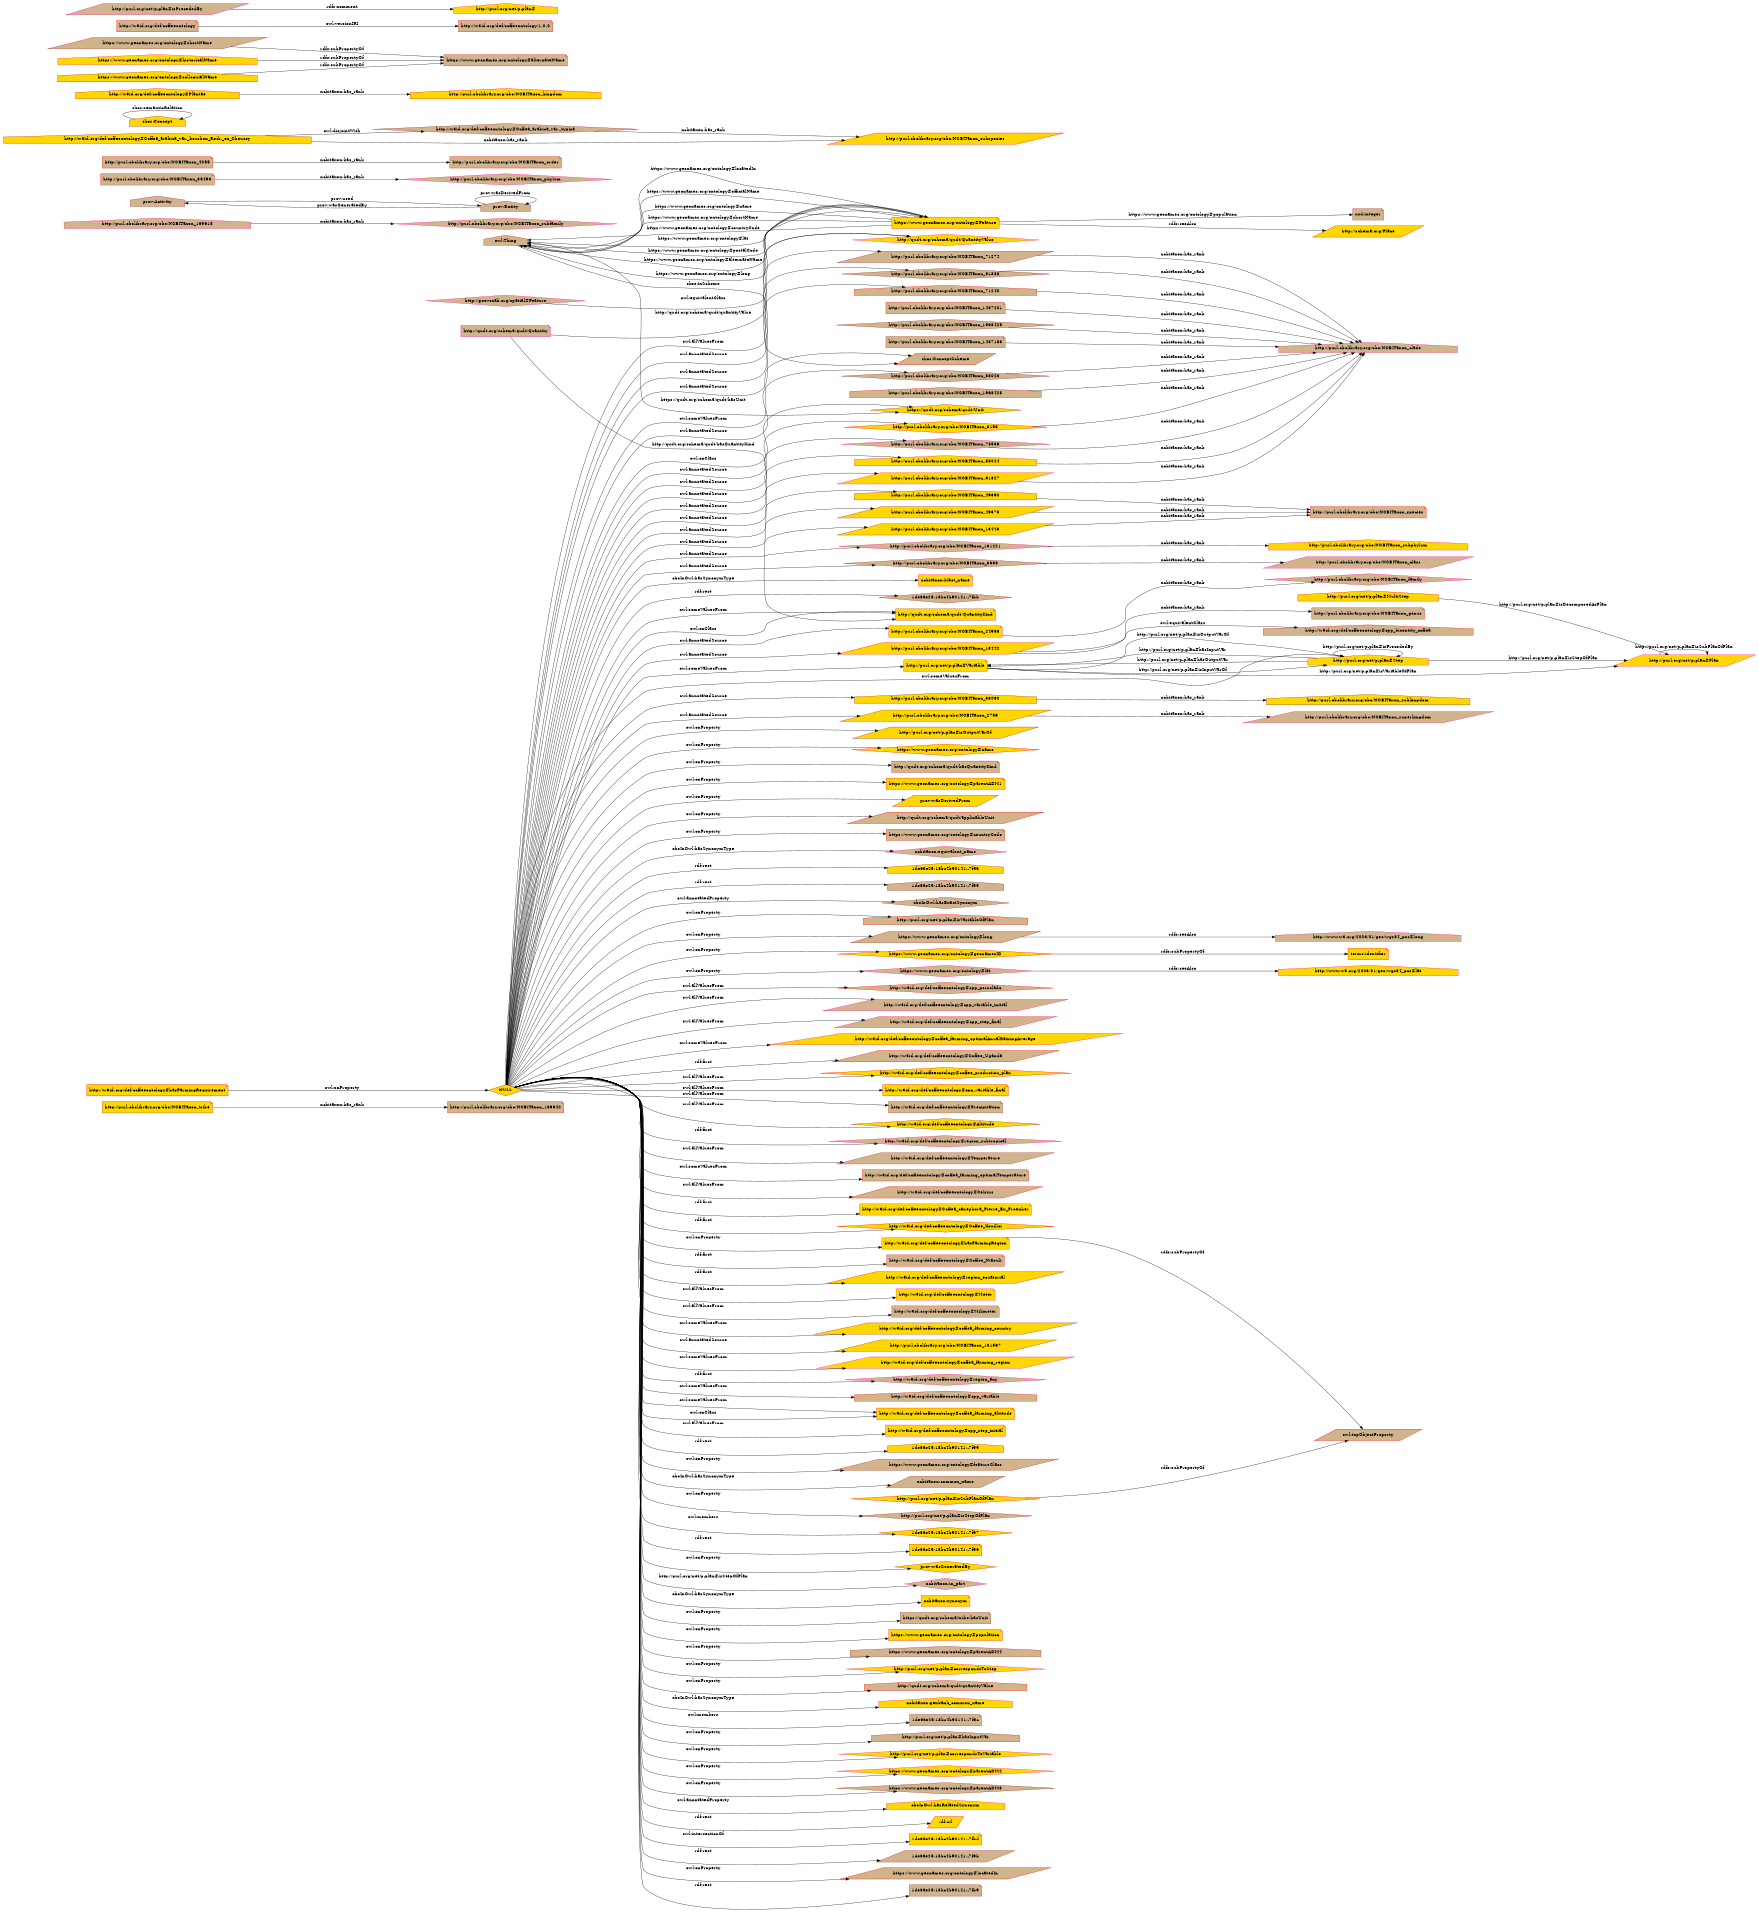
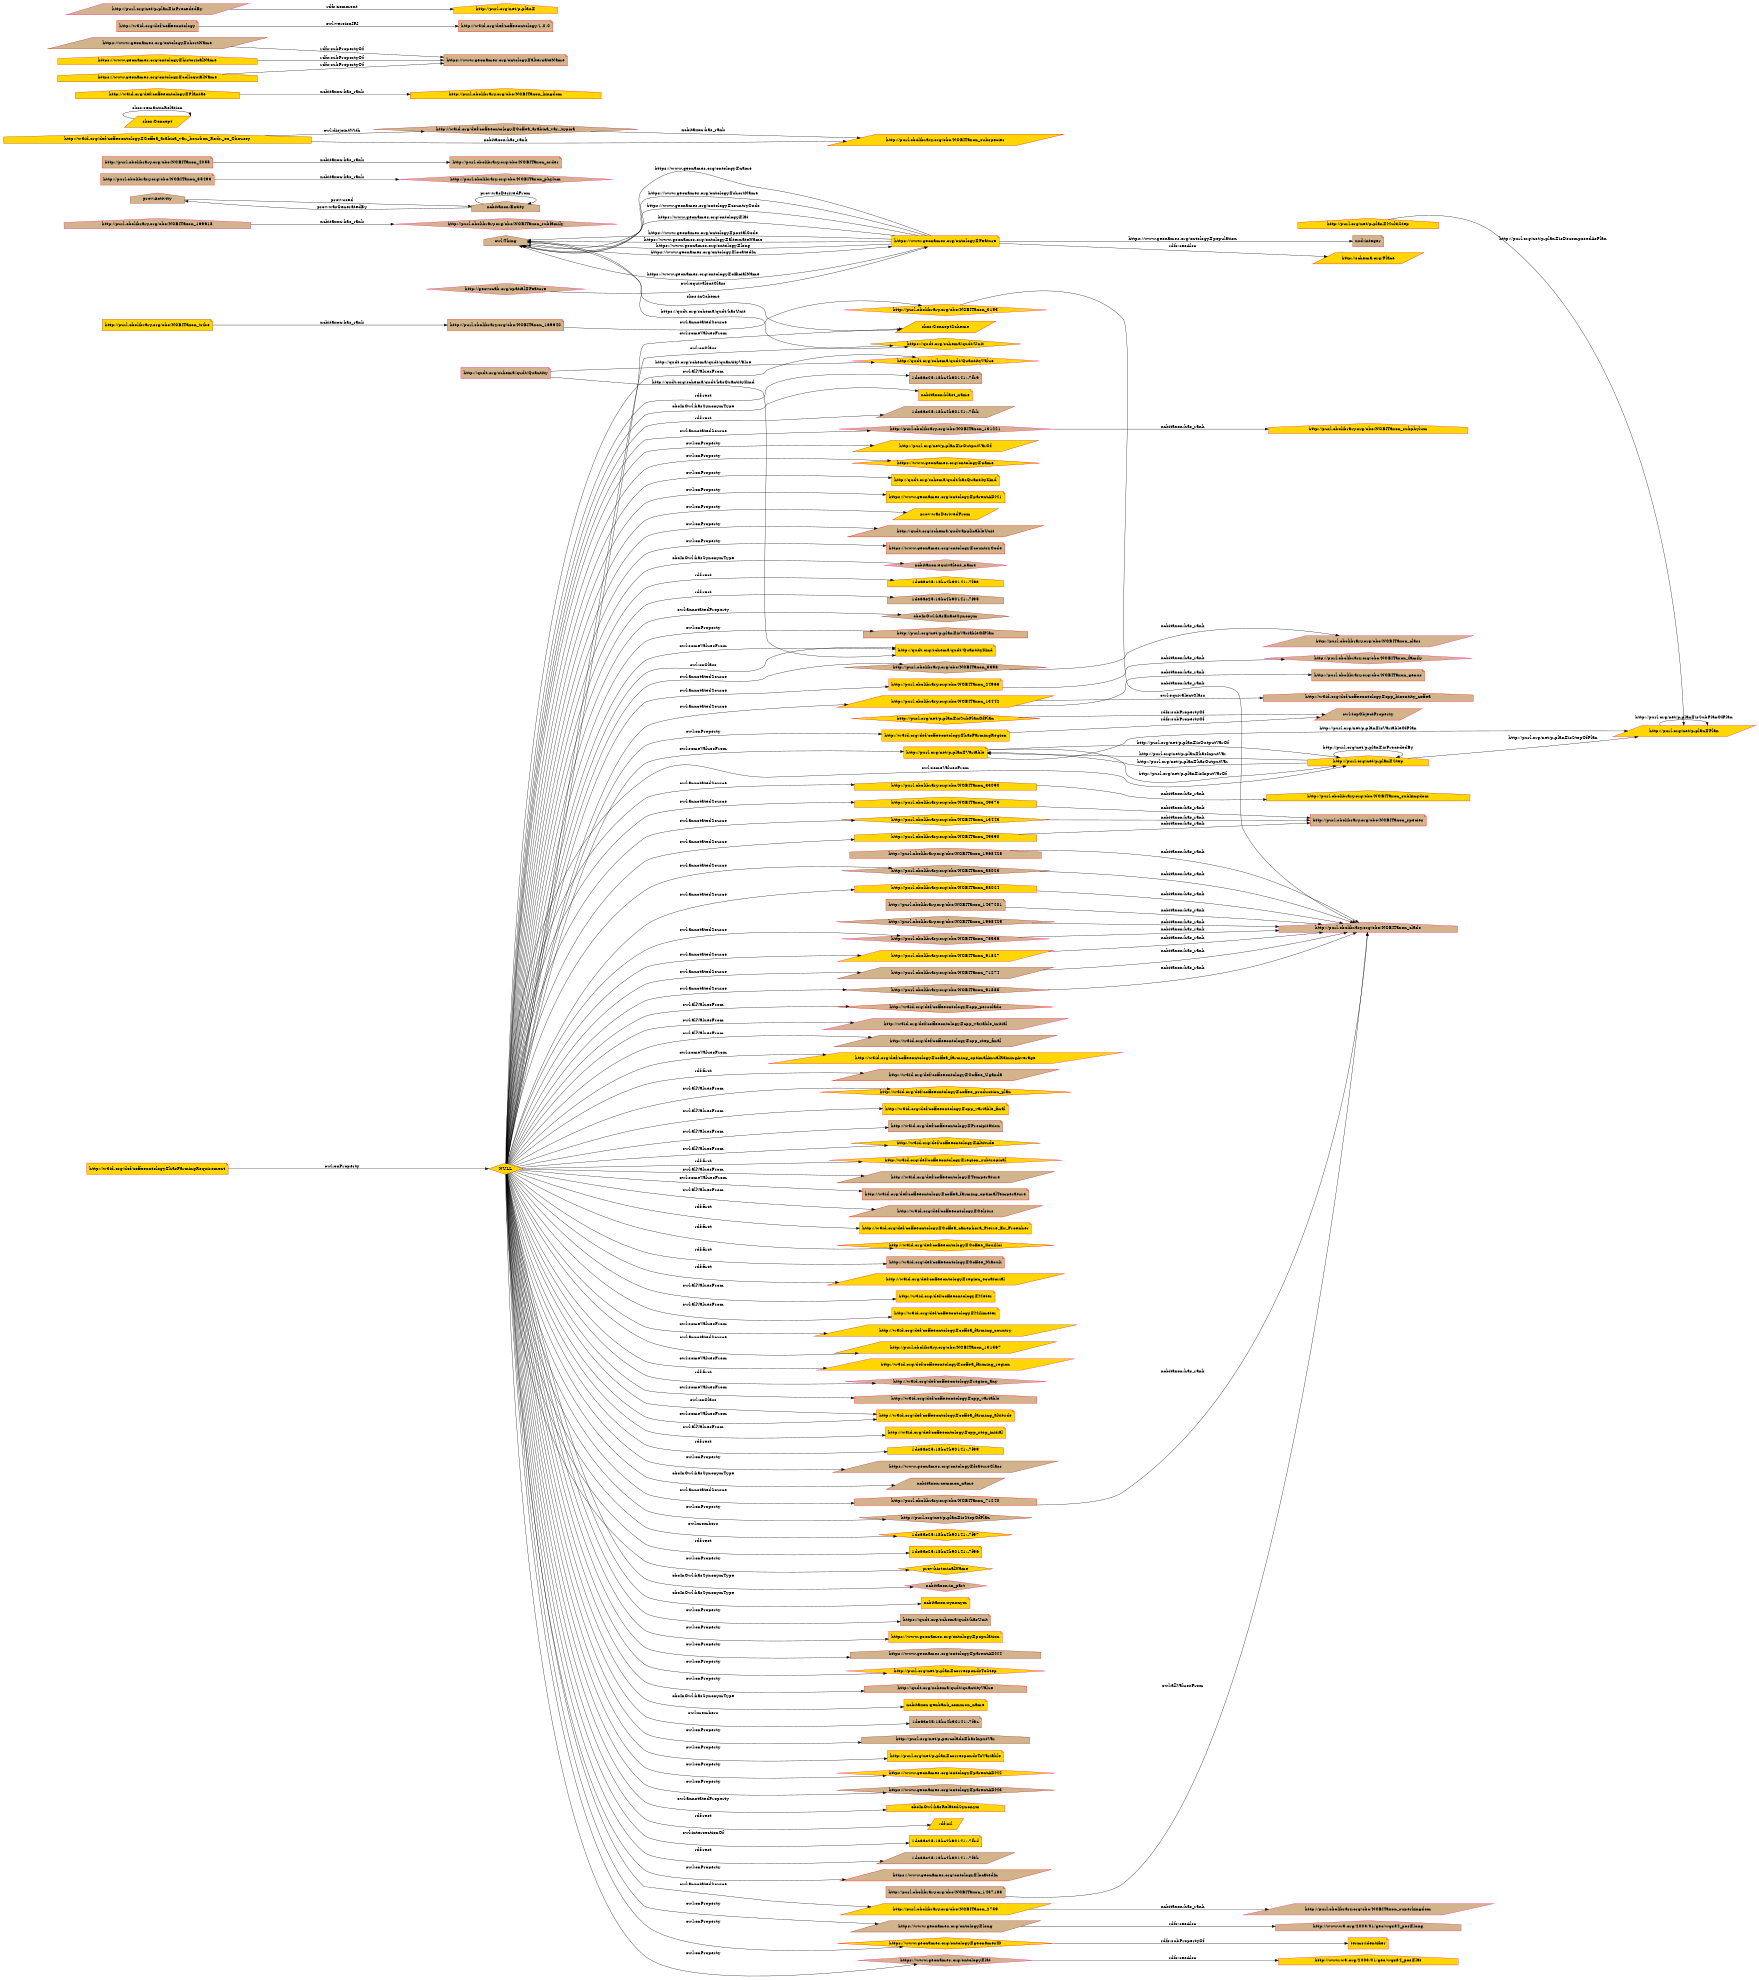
(157, 122) -> (157, 122)
(506, 207) -> (506, 207)
(1183, 342) -> (1183, 1686)
(946, 359) -> (946, 327)
(946, 427) -> (946, 310)
(946, 512) -> (946, 803)
(946, 529) -> (946, 820)
(946, 597) -> (946, 412)
(575, 627) -> (744, 328)
(946, 767) -> (946, 480)
(1368, 954) -> (1368, 1943)
(946, 1022) -> (946, 1041)
(946, 1141) -> (946, 1160)
(946, 1312) -> (946, 1313)
(946, 1567) -> (946, 1569)
(703, 1576) -> (703, 1576)
(946, 1618) -> (946, 1620)
(946, 1703) -> (946, 1705)
(946, 1737) -> (946, 1739)
(946, 1754) -> (946, 1756)
